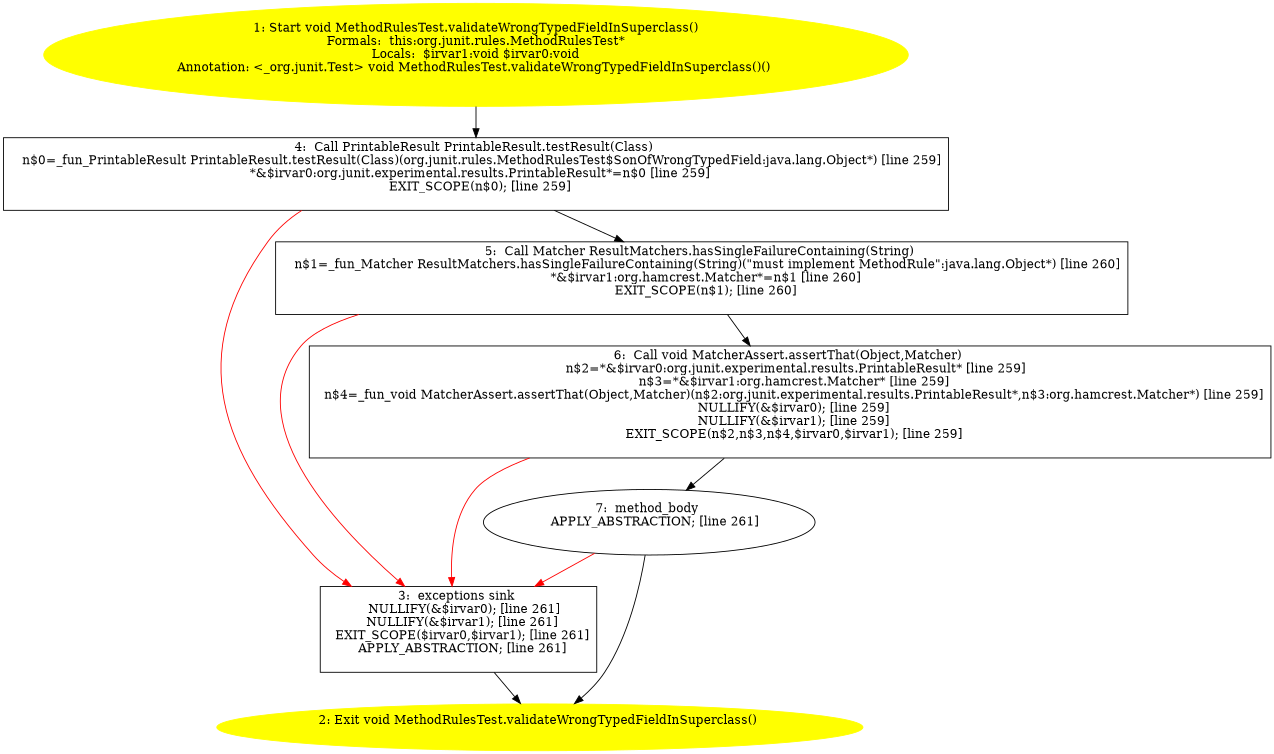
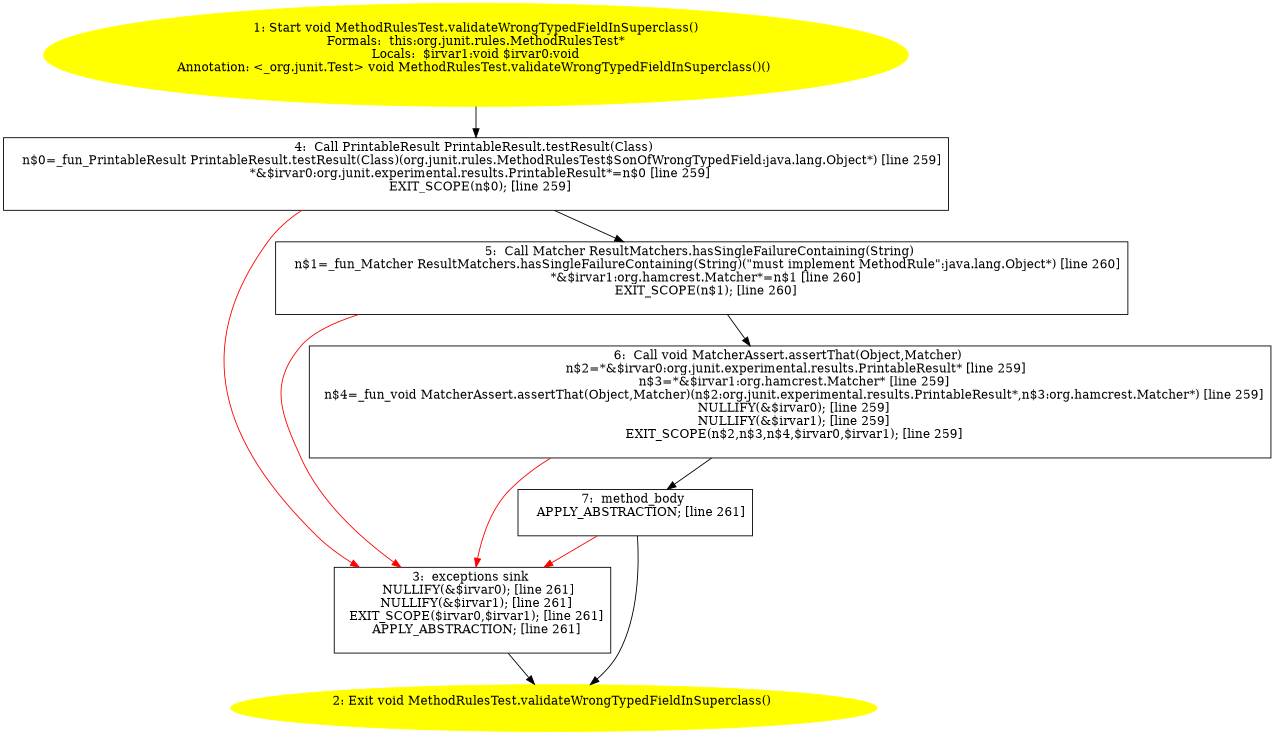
(649, 522) -> (635, 513)
